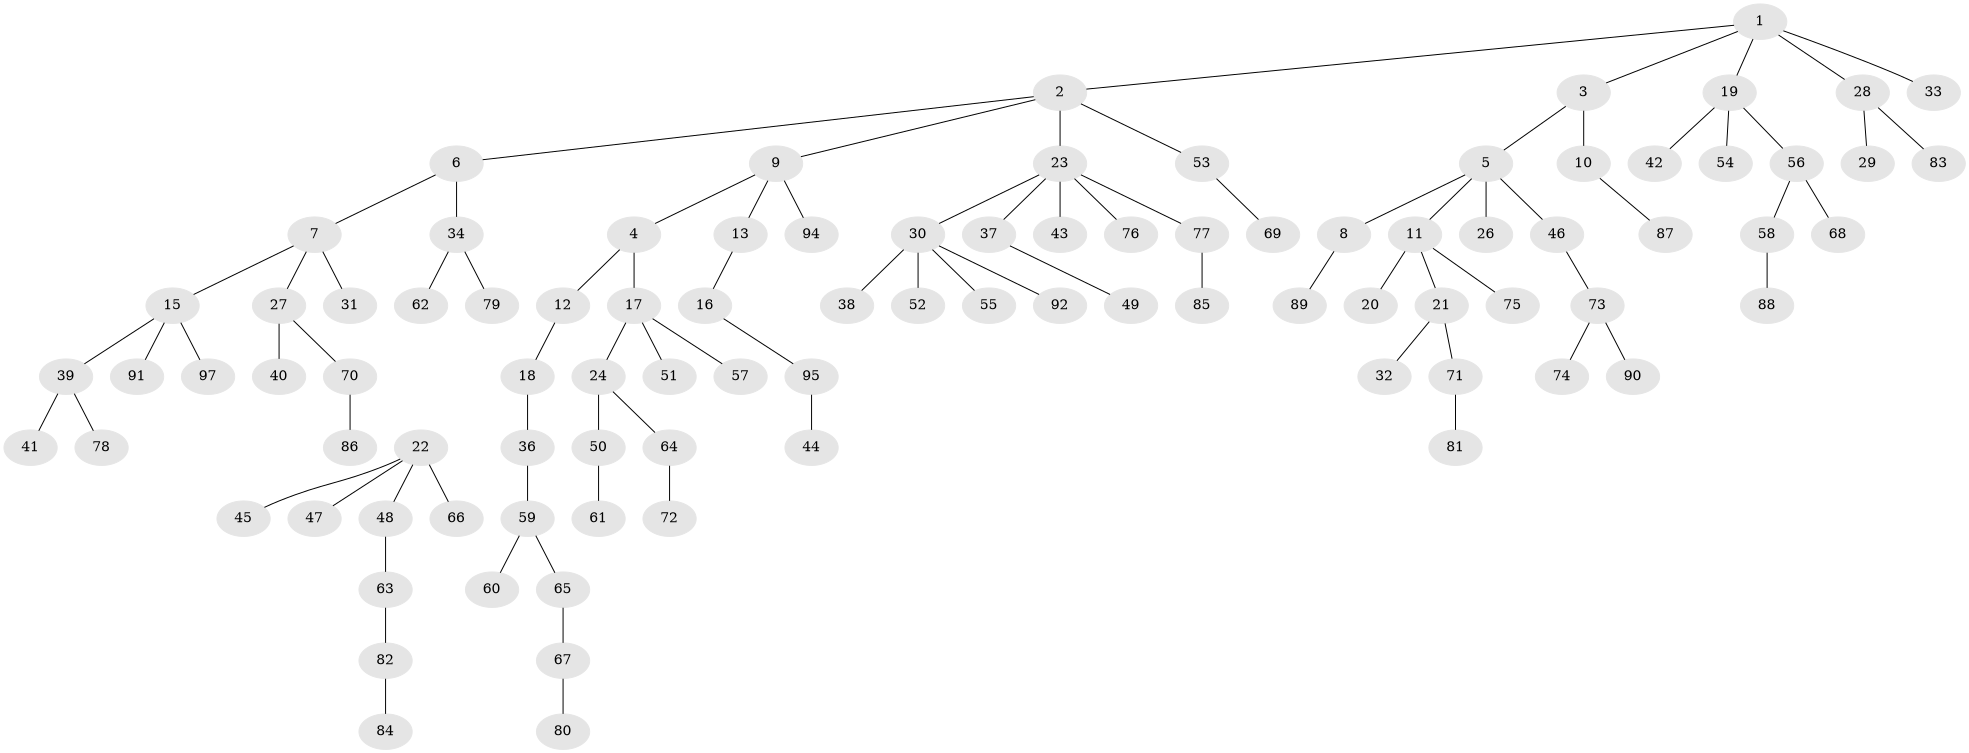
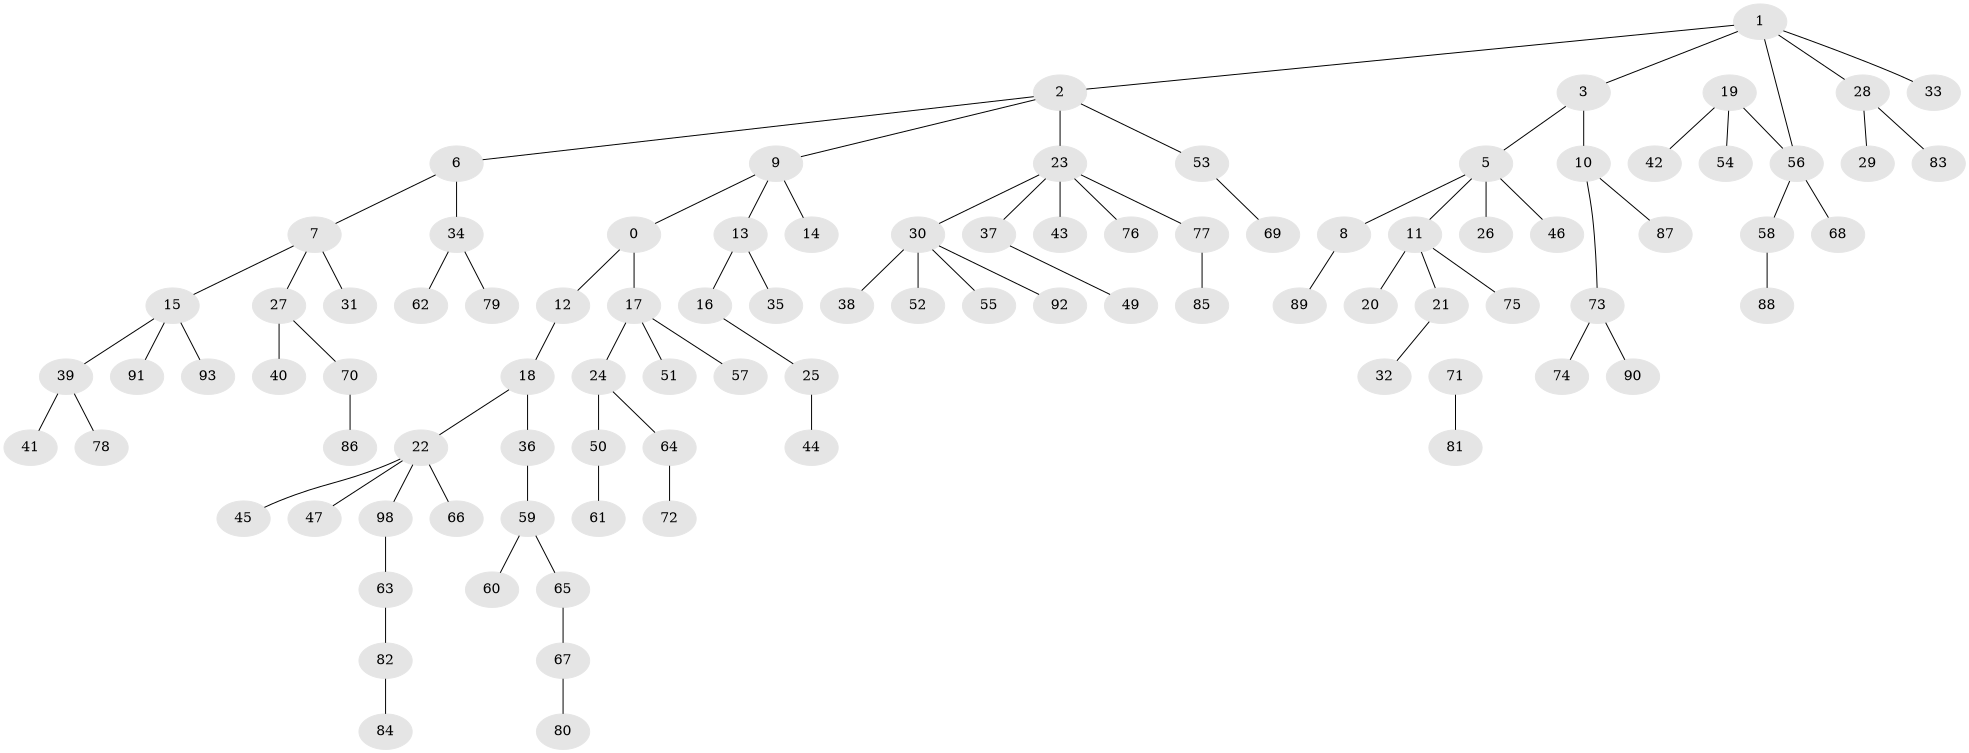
(1745, 57) -> (1778, 93)
(634, 235) -> (634, 235)
(812, 235) -> (812, 235)
(1577, 270) -> (1594, 234)
none -> (776, 306)
(1449, 341) -> none
(208, 377) -> (208, 377)
(812, 377) -> (812, 377)
none -> (474, 412)
(386, 519) -> (386, 519)
